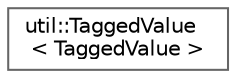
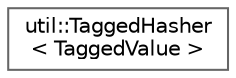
(118, 39) -> (118, 39)
